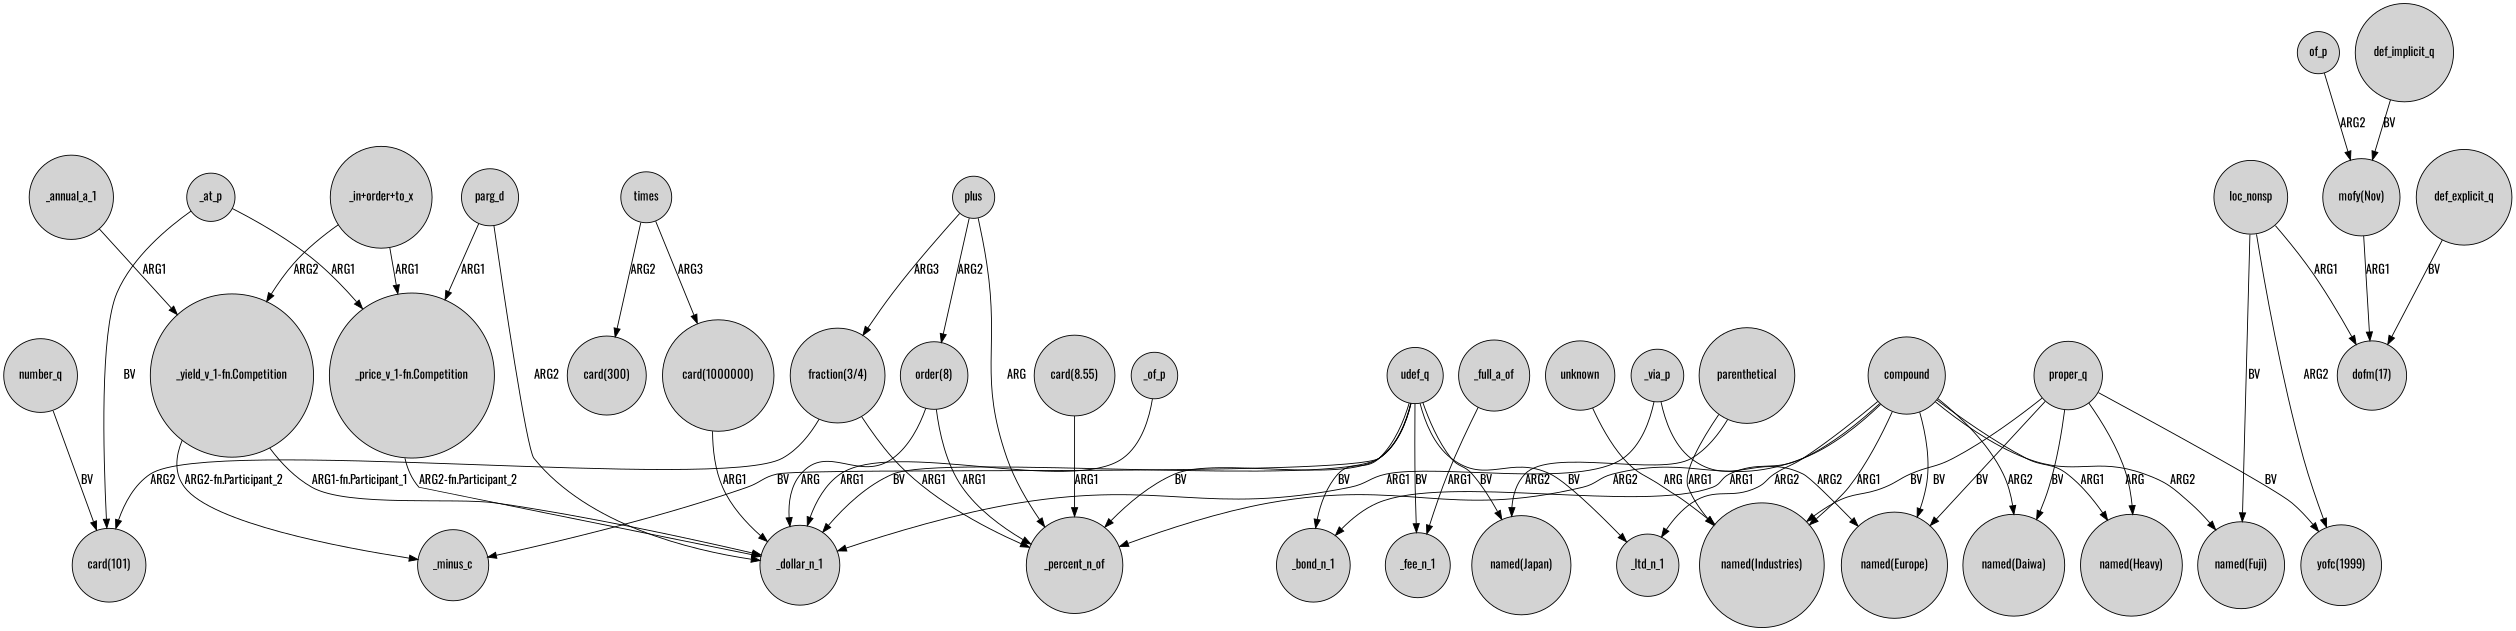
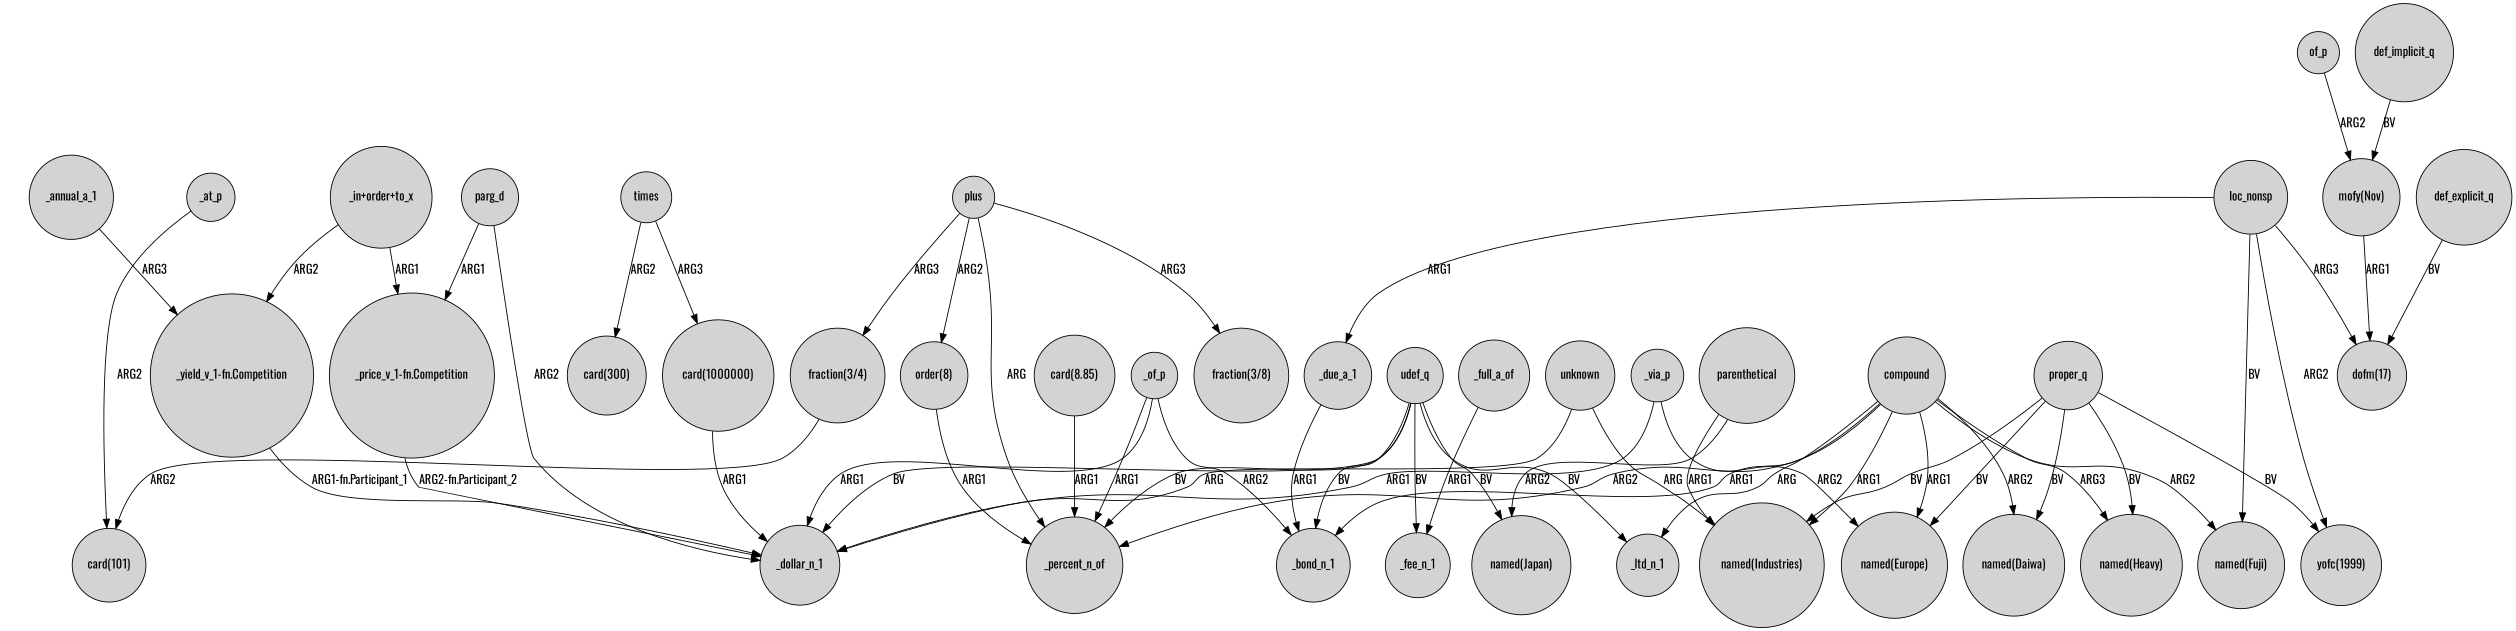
(299, 249) -> none
(155, 270) -> (155, 270)
(2326, 270) -> (2326, 270)
(41, 376) -> none
(130, 376) -> (130, 376)
(1075, 376) -> (1075, 376)
none -> (1241, 376)
none -> (1338, 376)
none -> (1190, 462)
(848, 464) -> (1198, 478)
(1787, 481) -> (1787, 481)
(1939, 481) -> (1939, 481)
(2093, 481) -> (2093, 481)
(2135, 481) -> (2135, 481)
(931, 493) -> (1129, 444)
(453, 565) -> none
